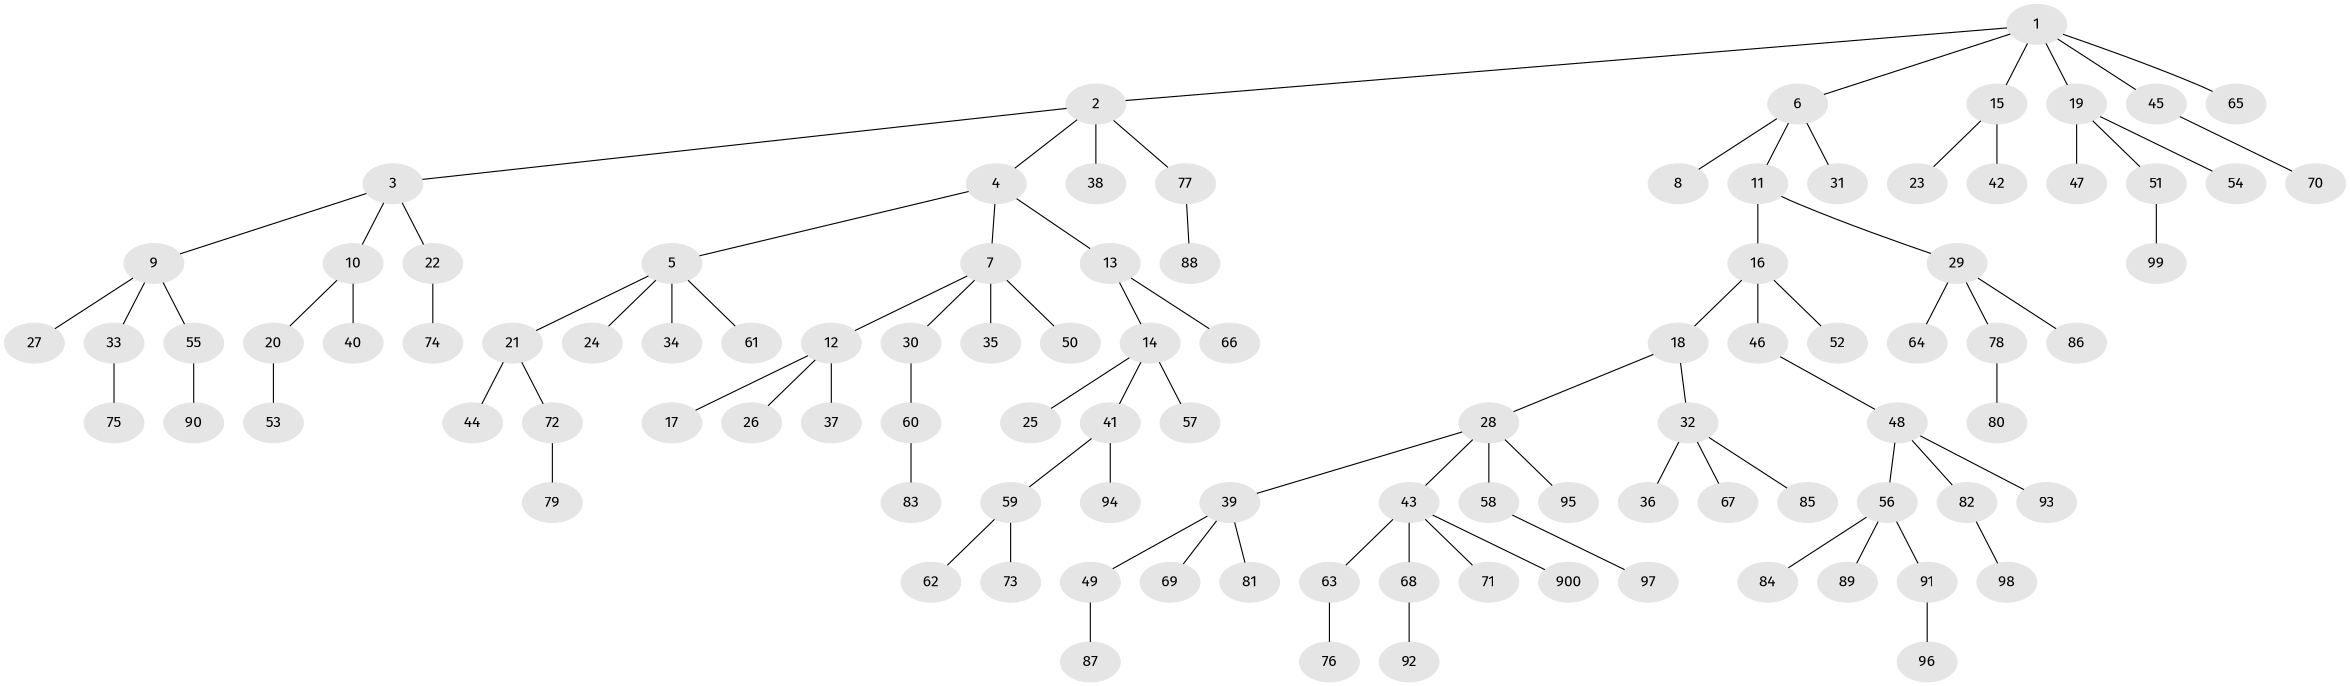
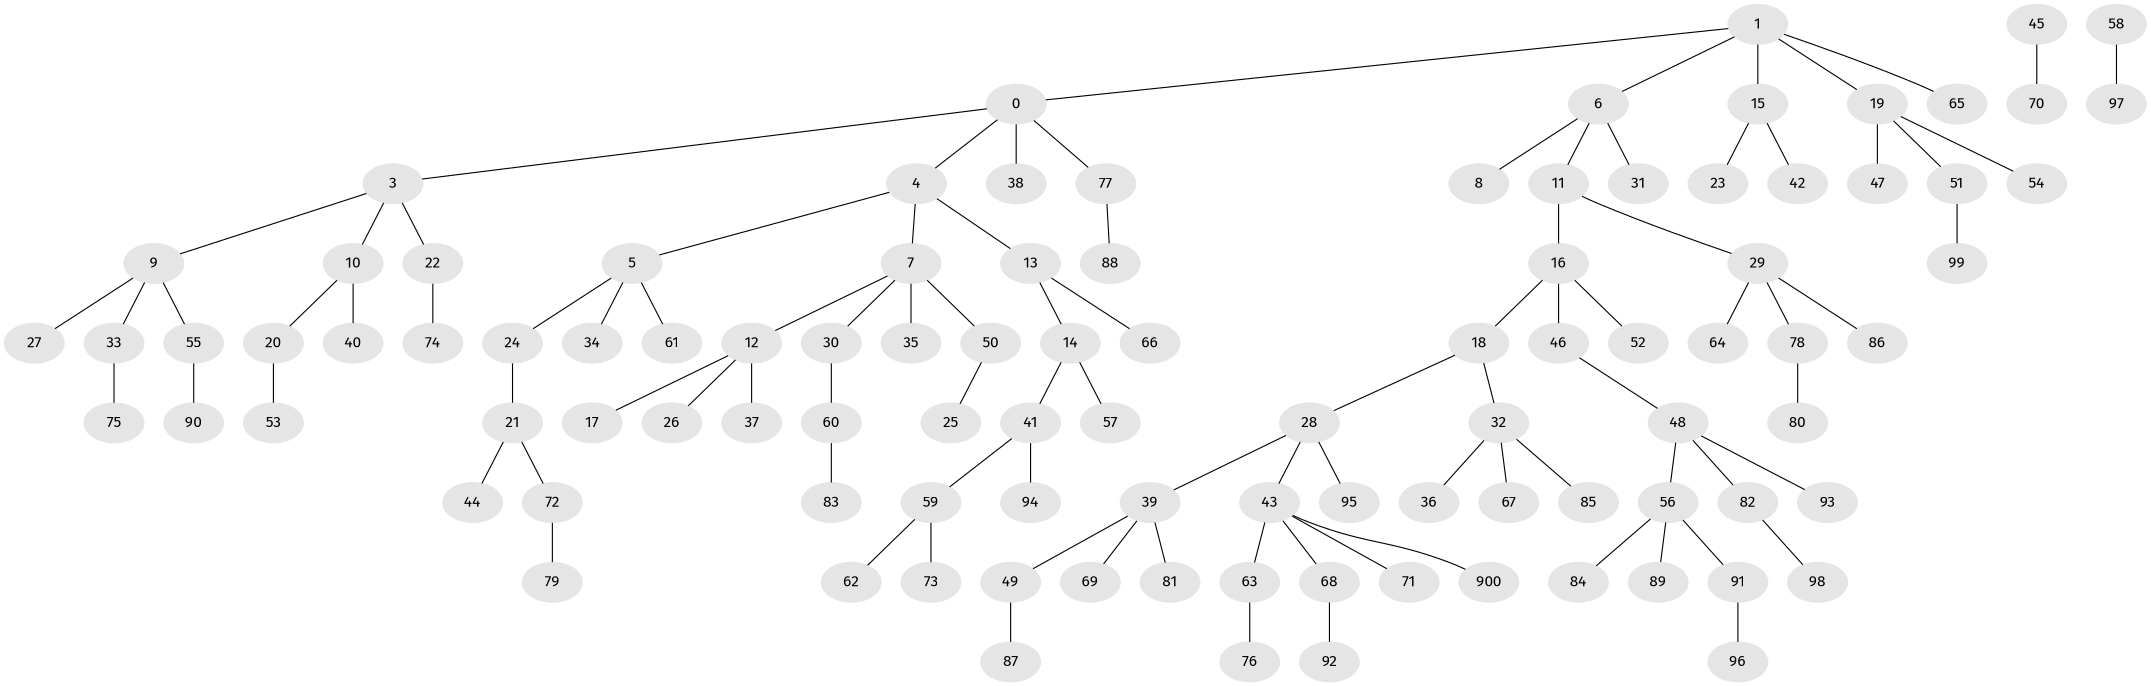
(2097, 64) -> none
(1096, 104) -> (1016, 104)
(592, 303) -> (513, 383)
(1090, 383) -> (971, 383)
(1489, 463) -> none
